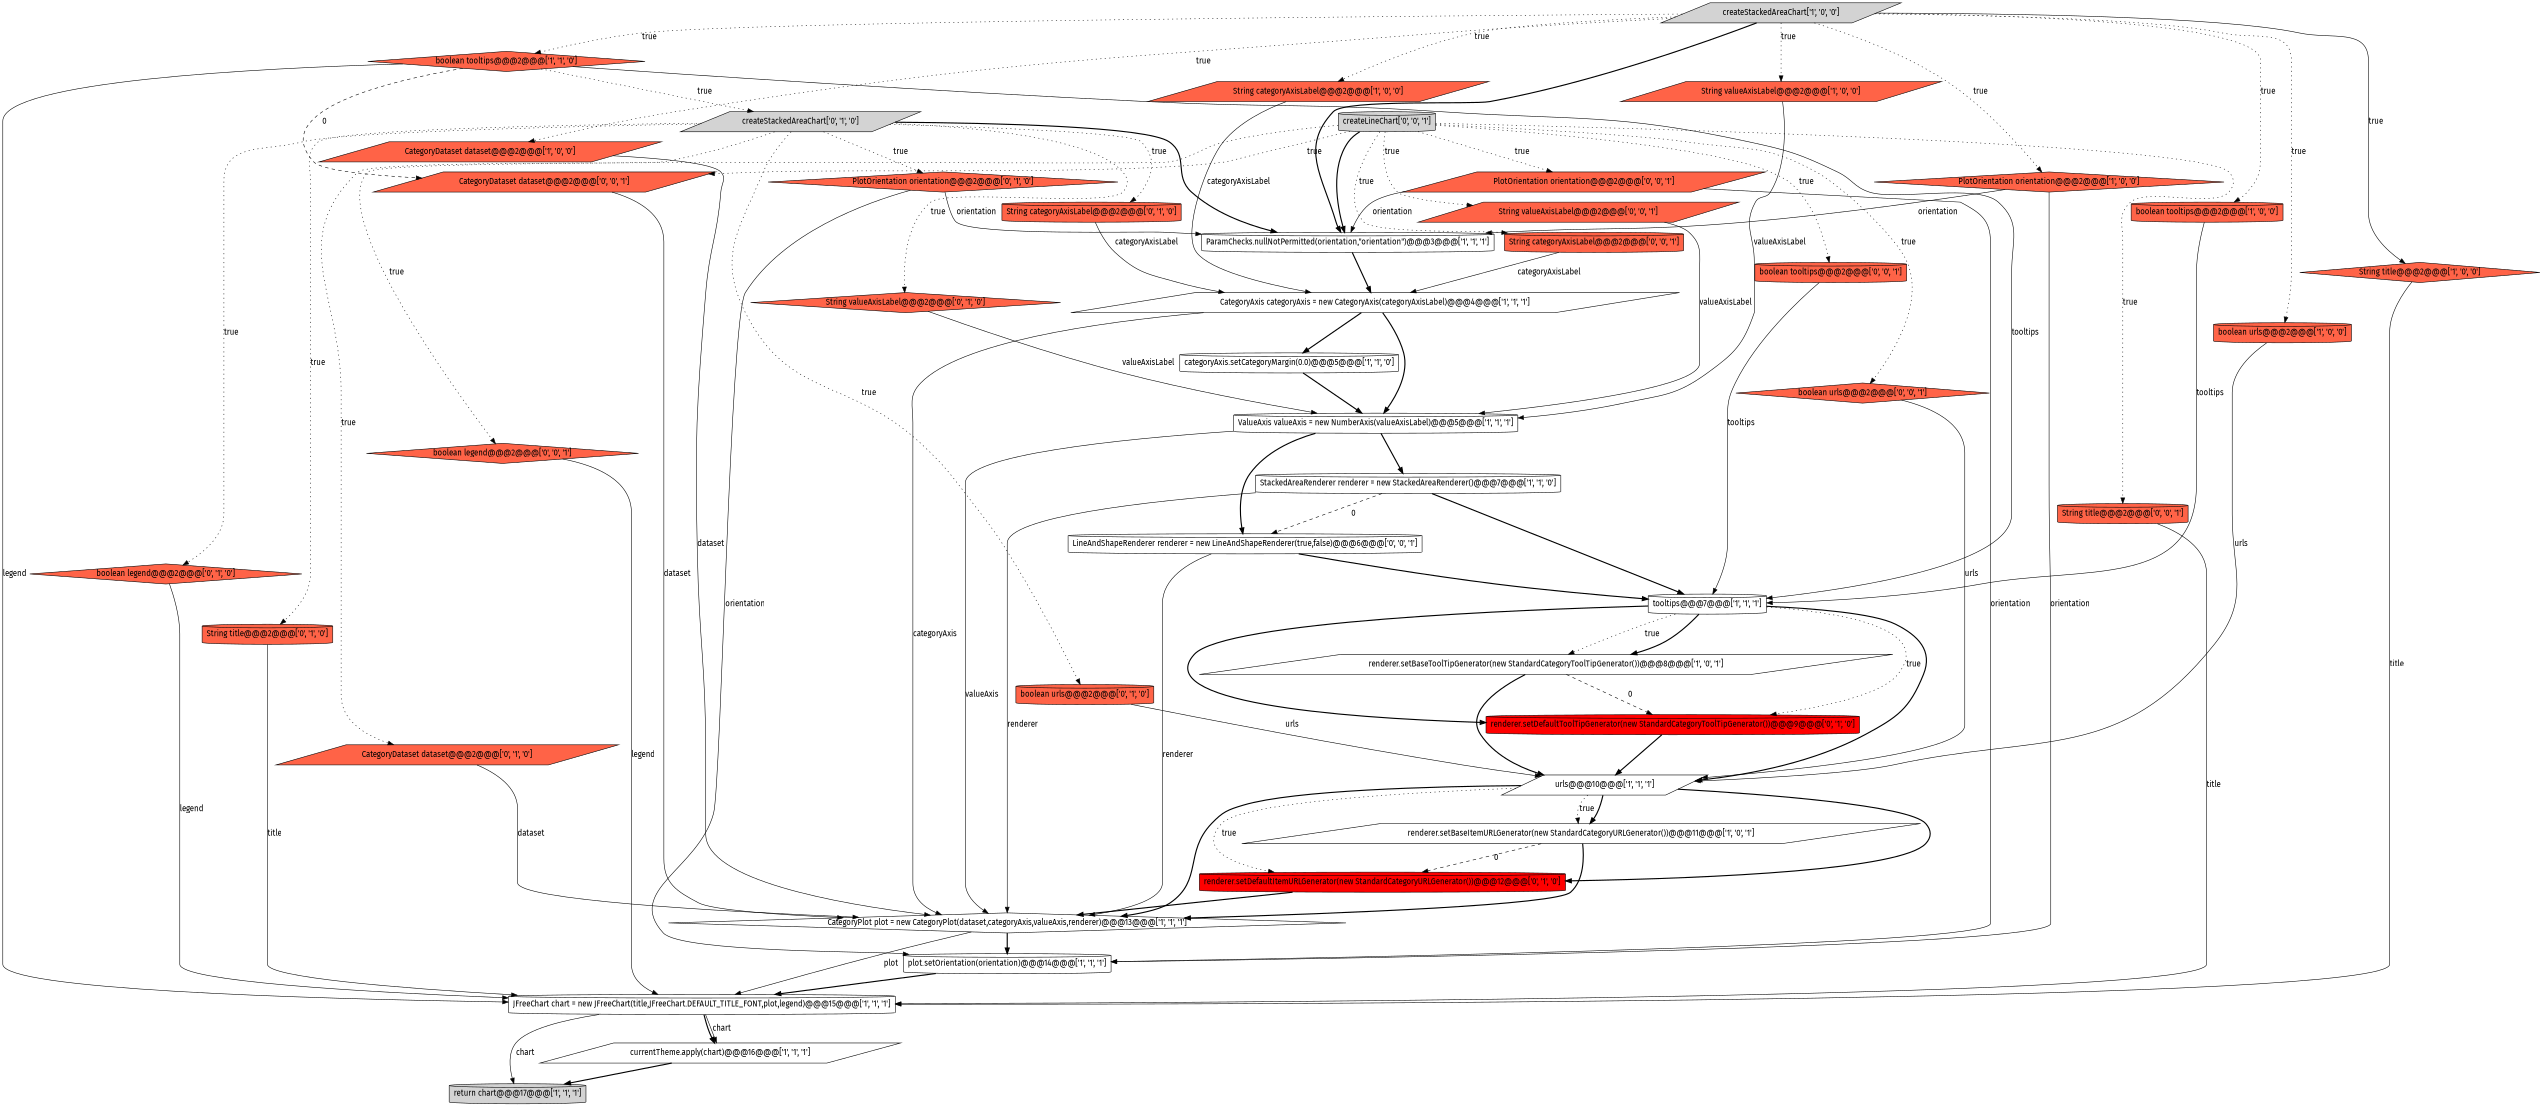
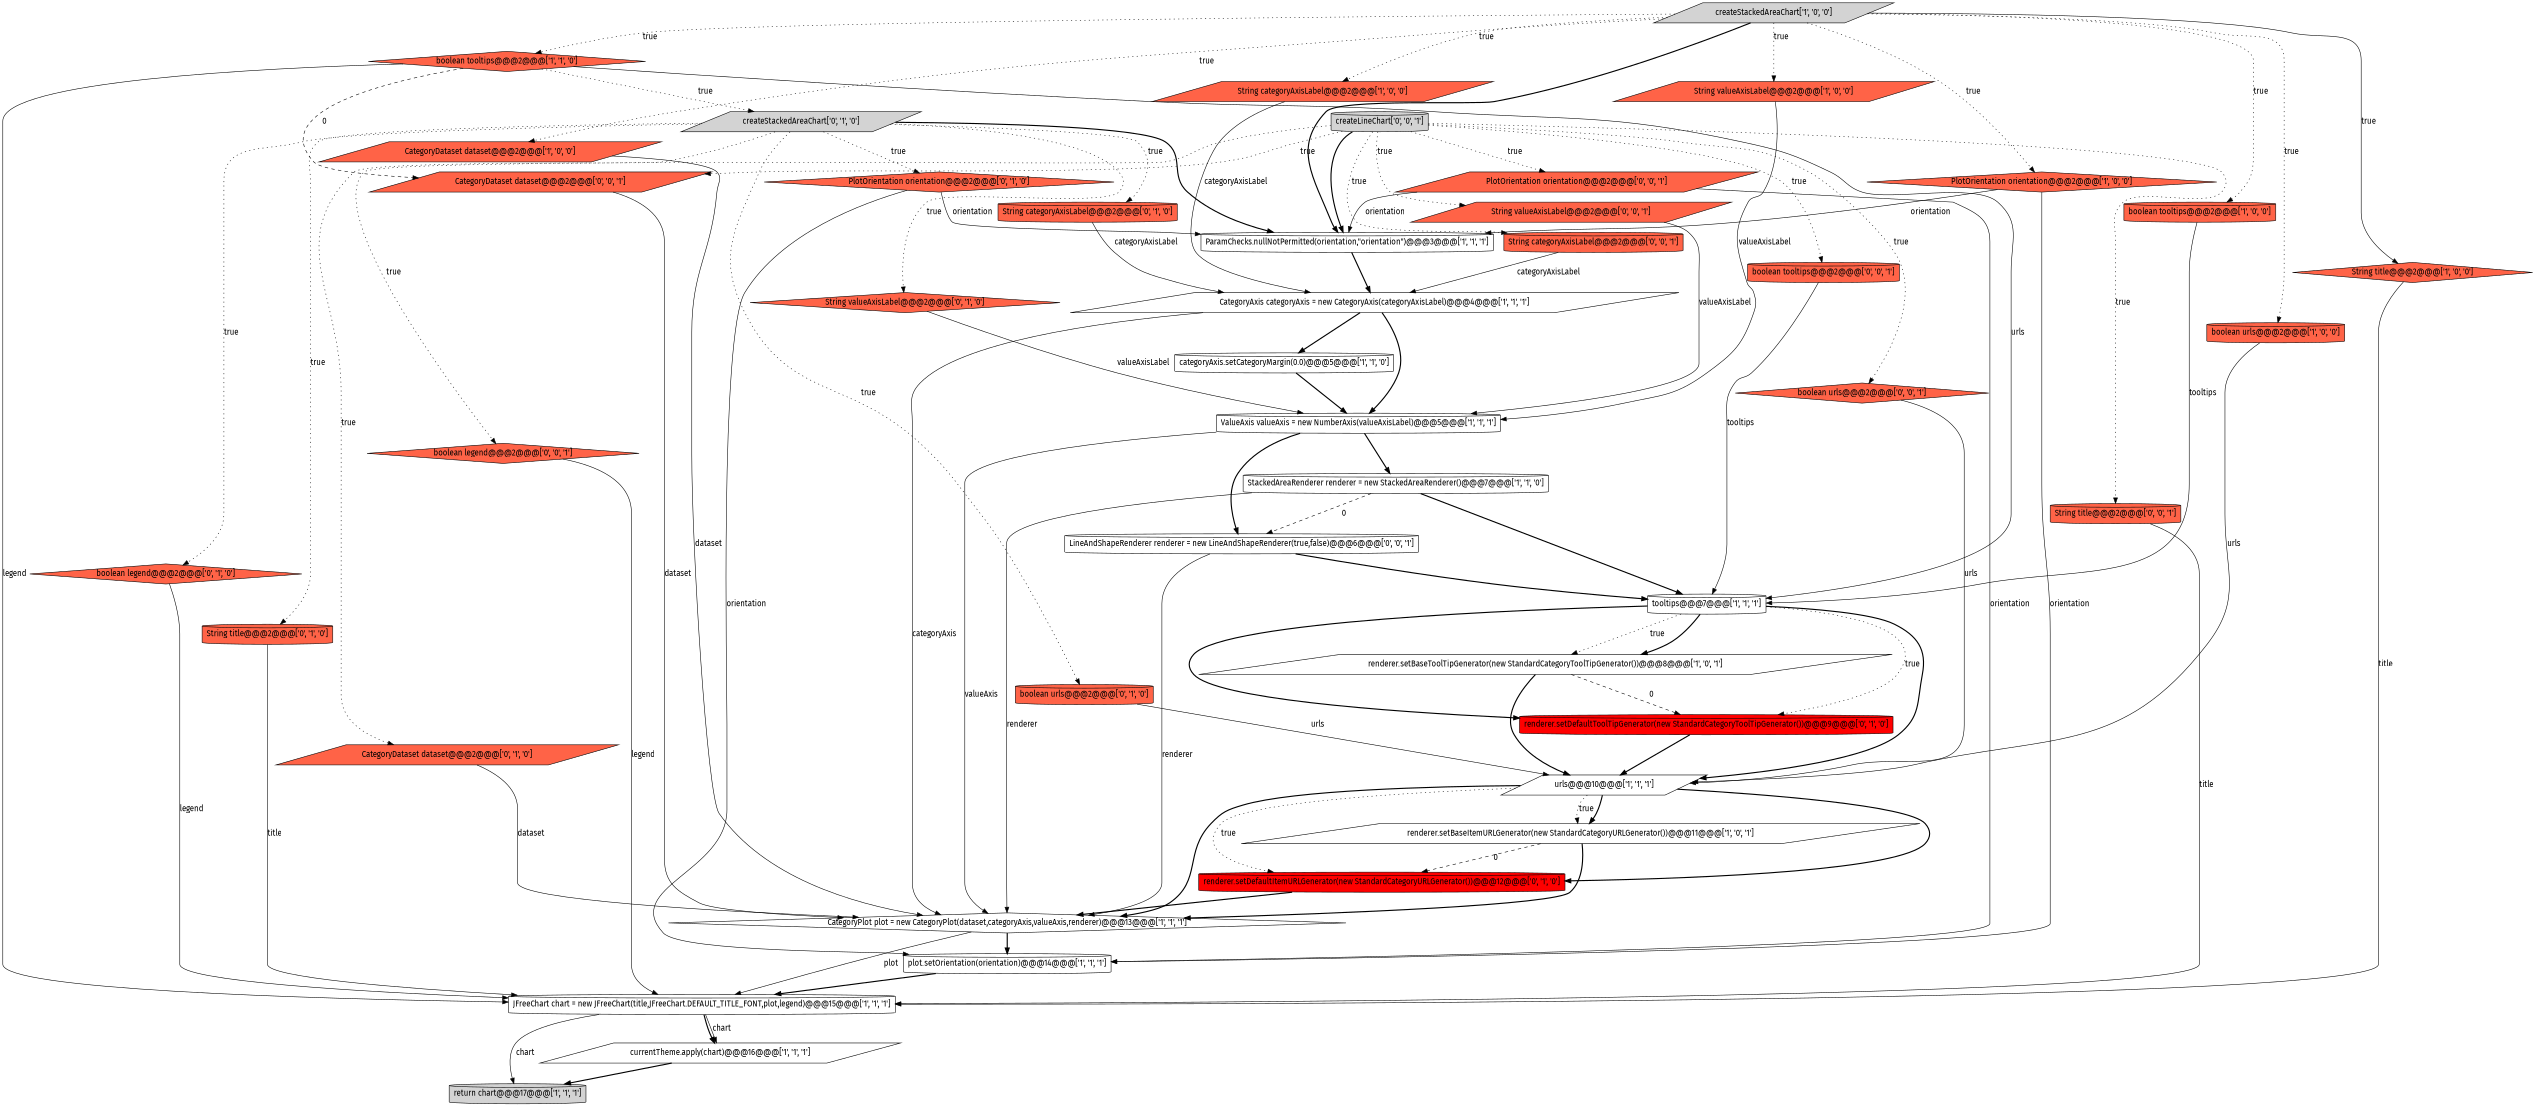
(2025, 333) -> (2018, 333)
